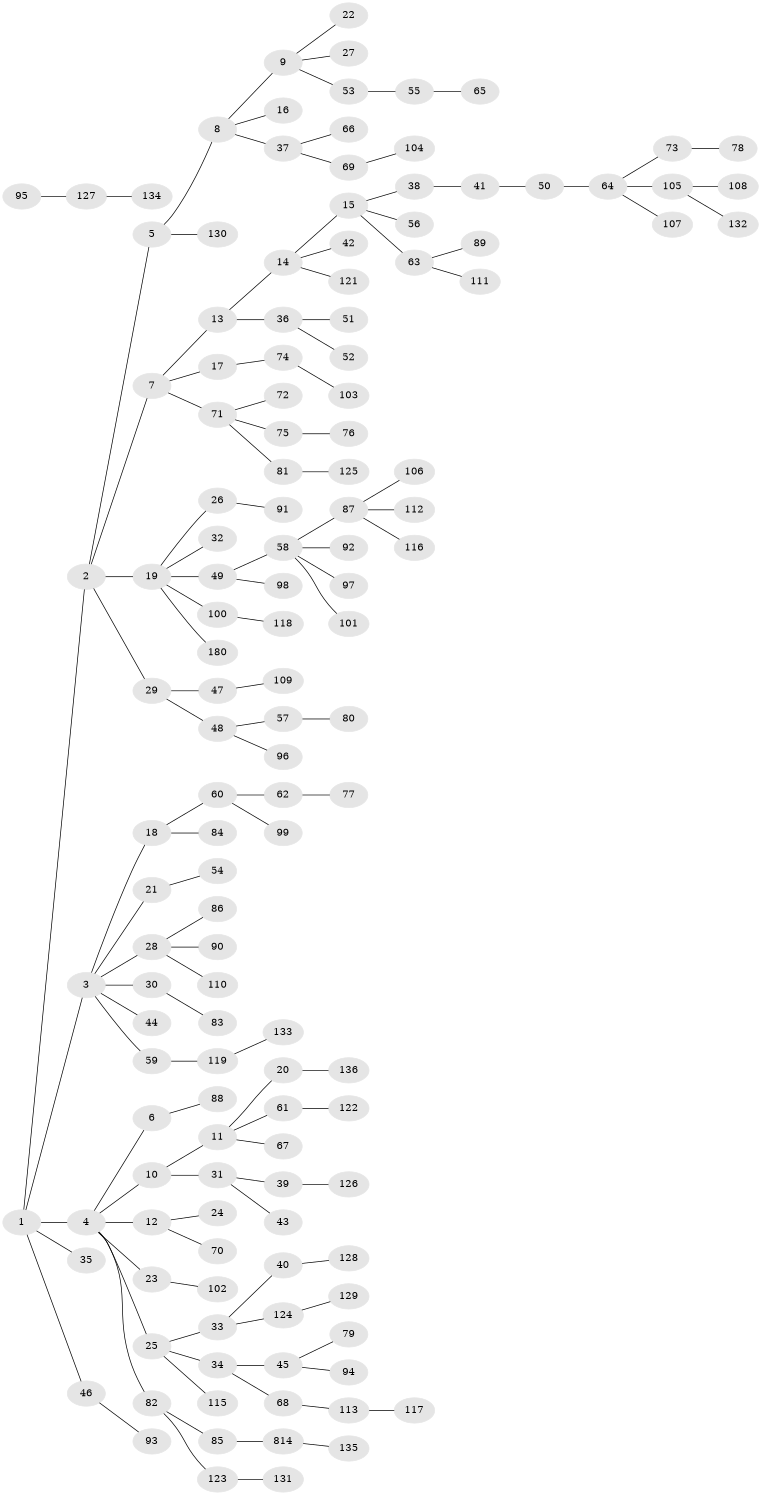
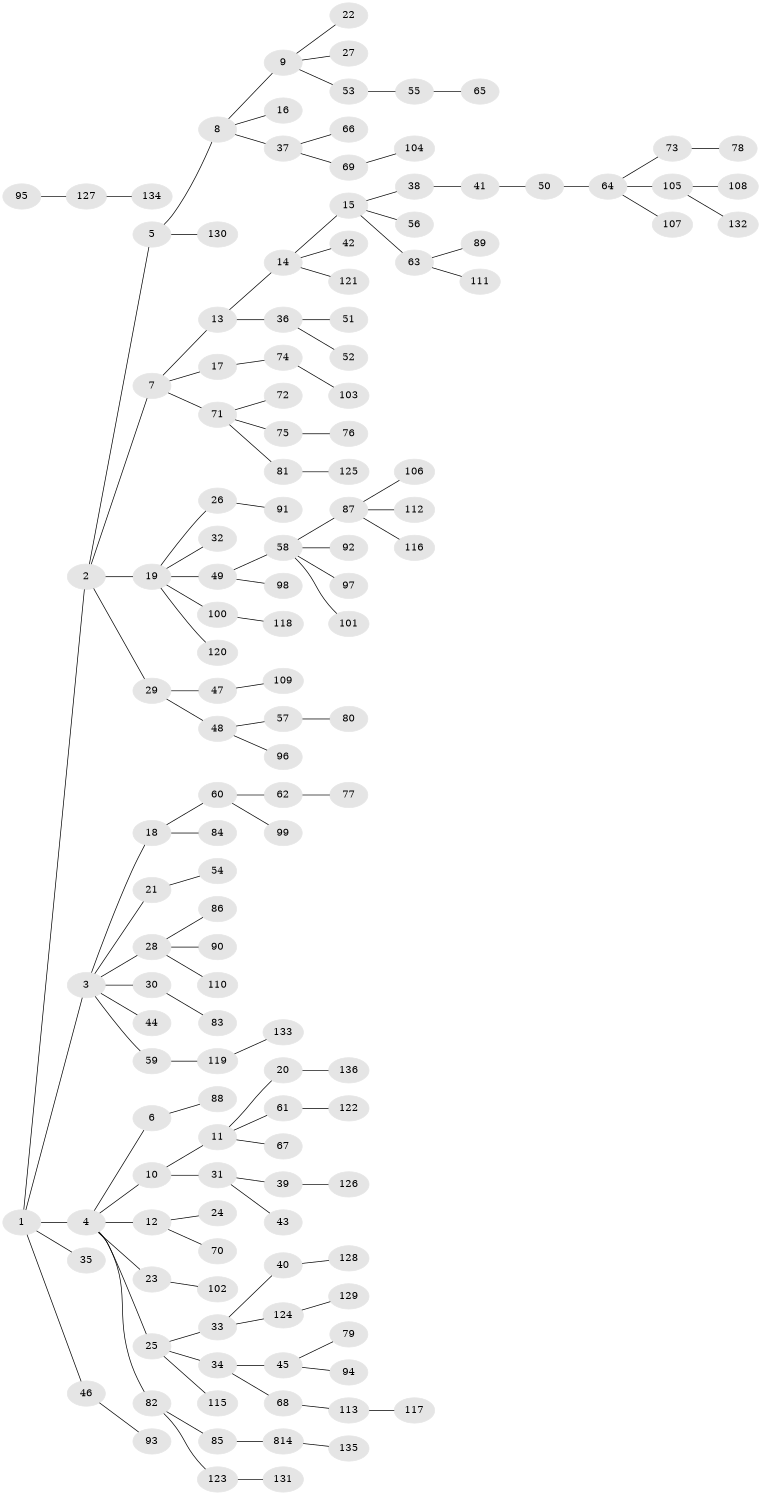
(218, 653) -> (218, 653)
